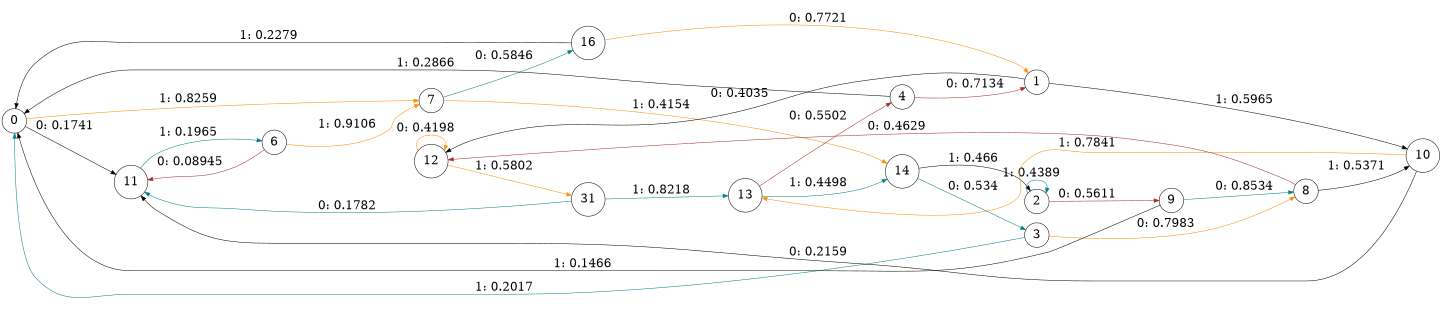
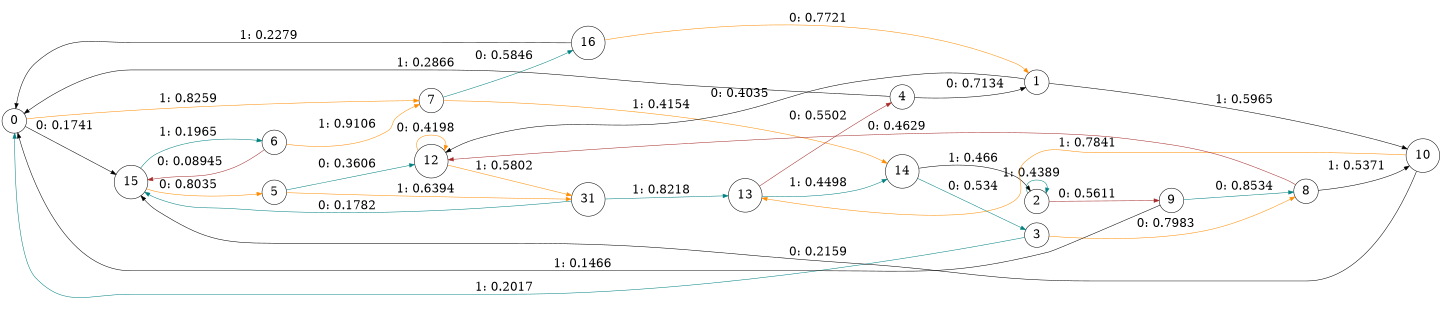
(968, 97) -> (968, 97)
(131, 182) -> (131, 182)
none -> (274, 192)
